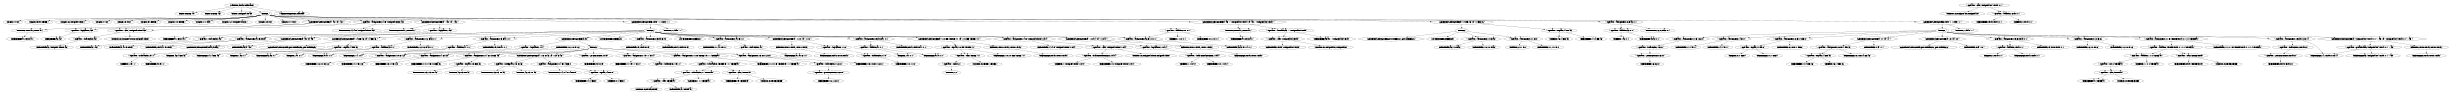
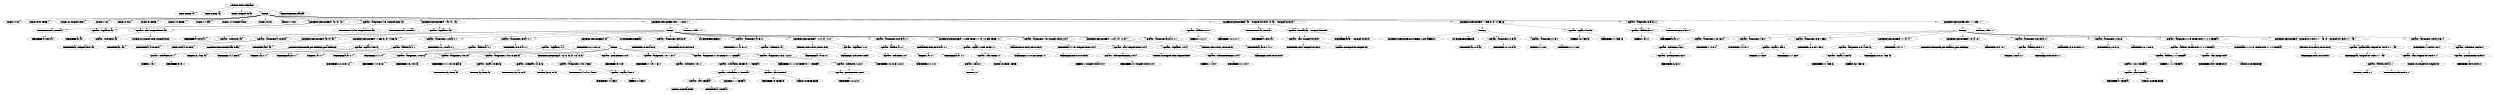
(159, 47) -> (182, 47)
(2347, 52) -> (2396, 52)
